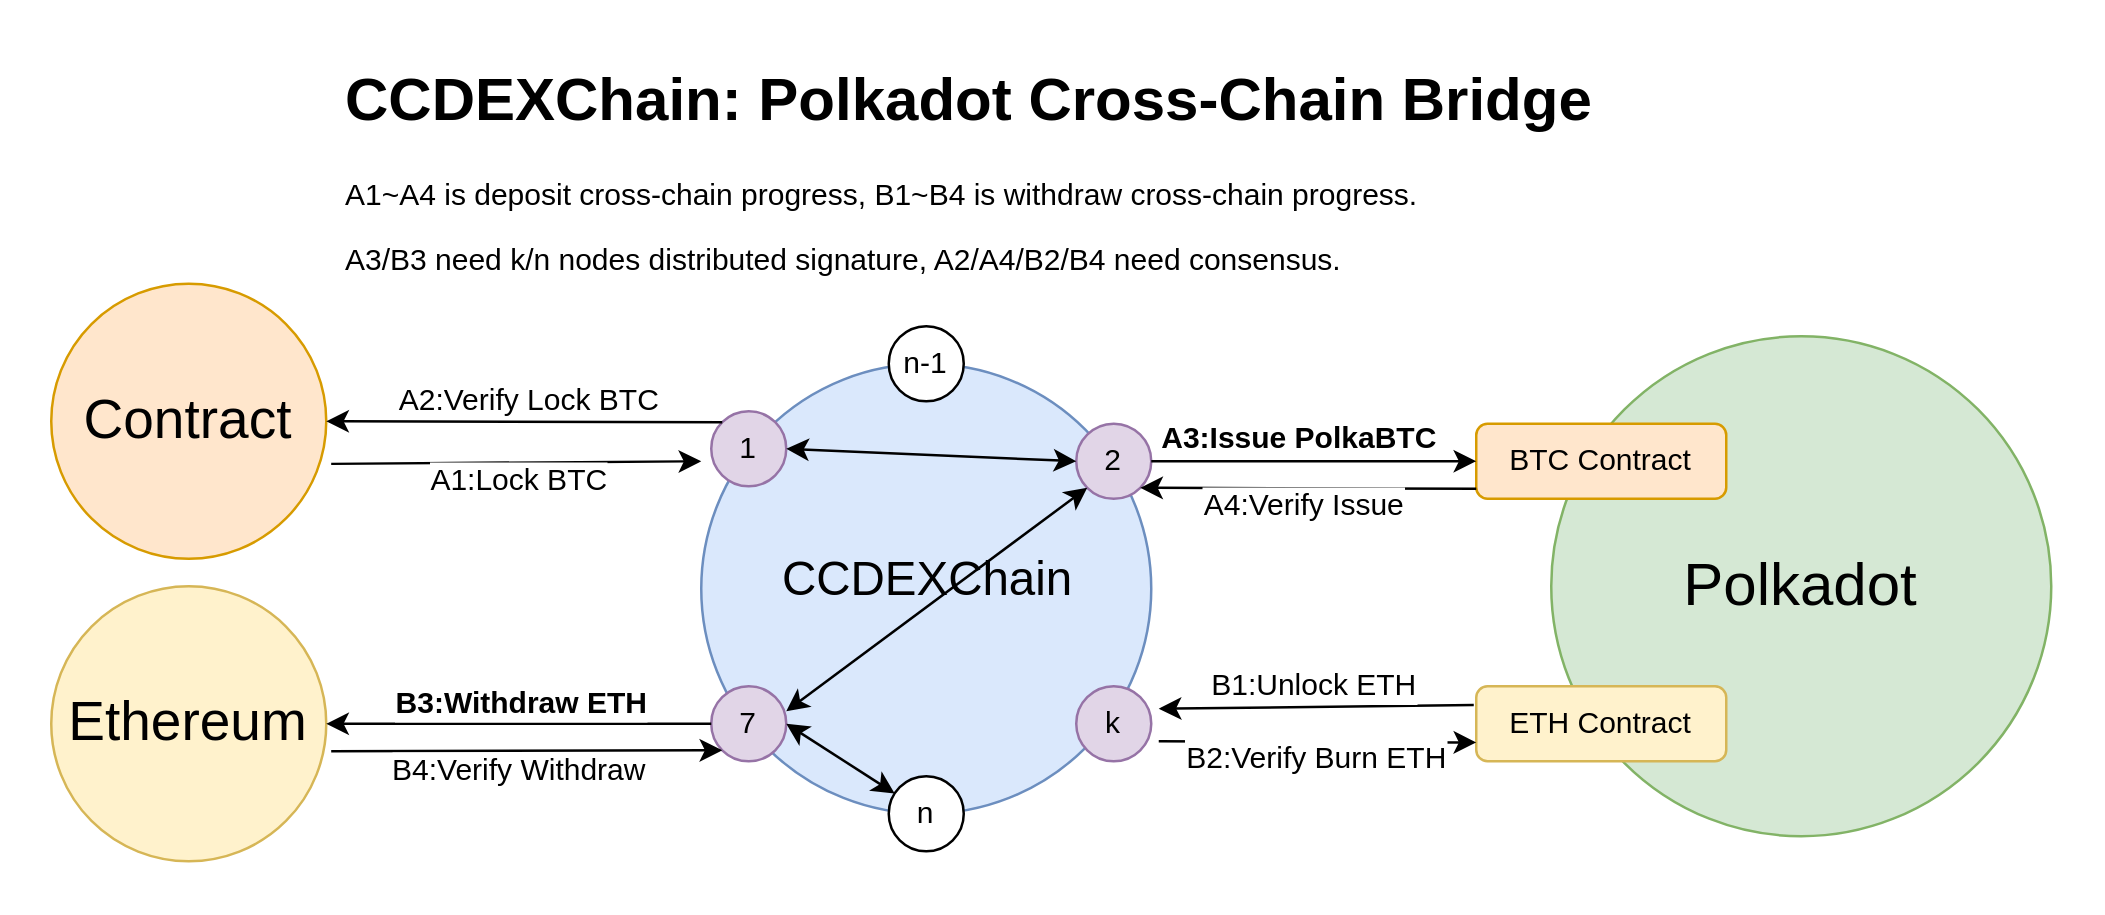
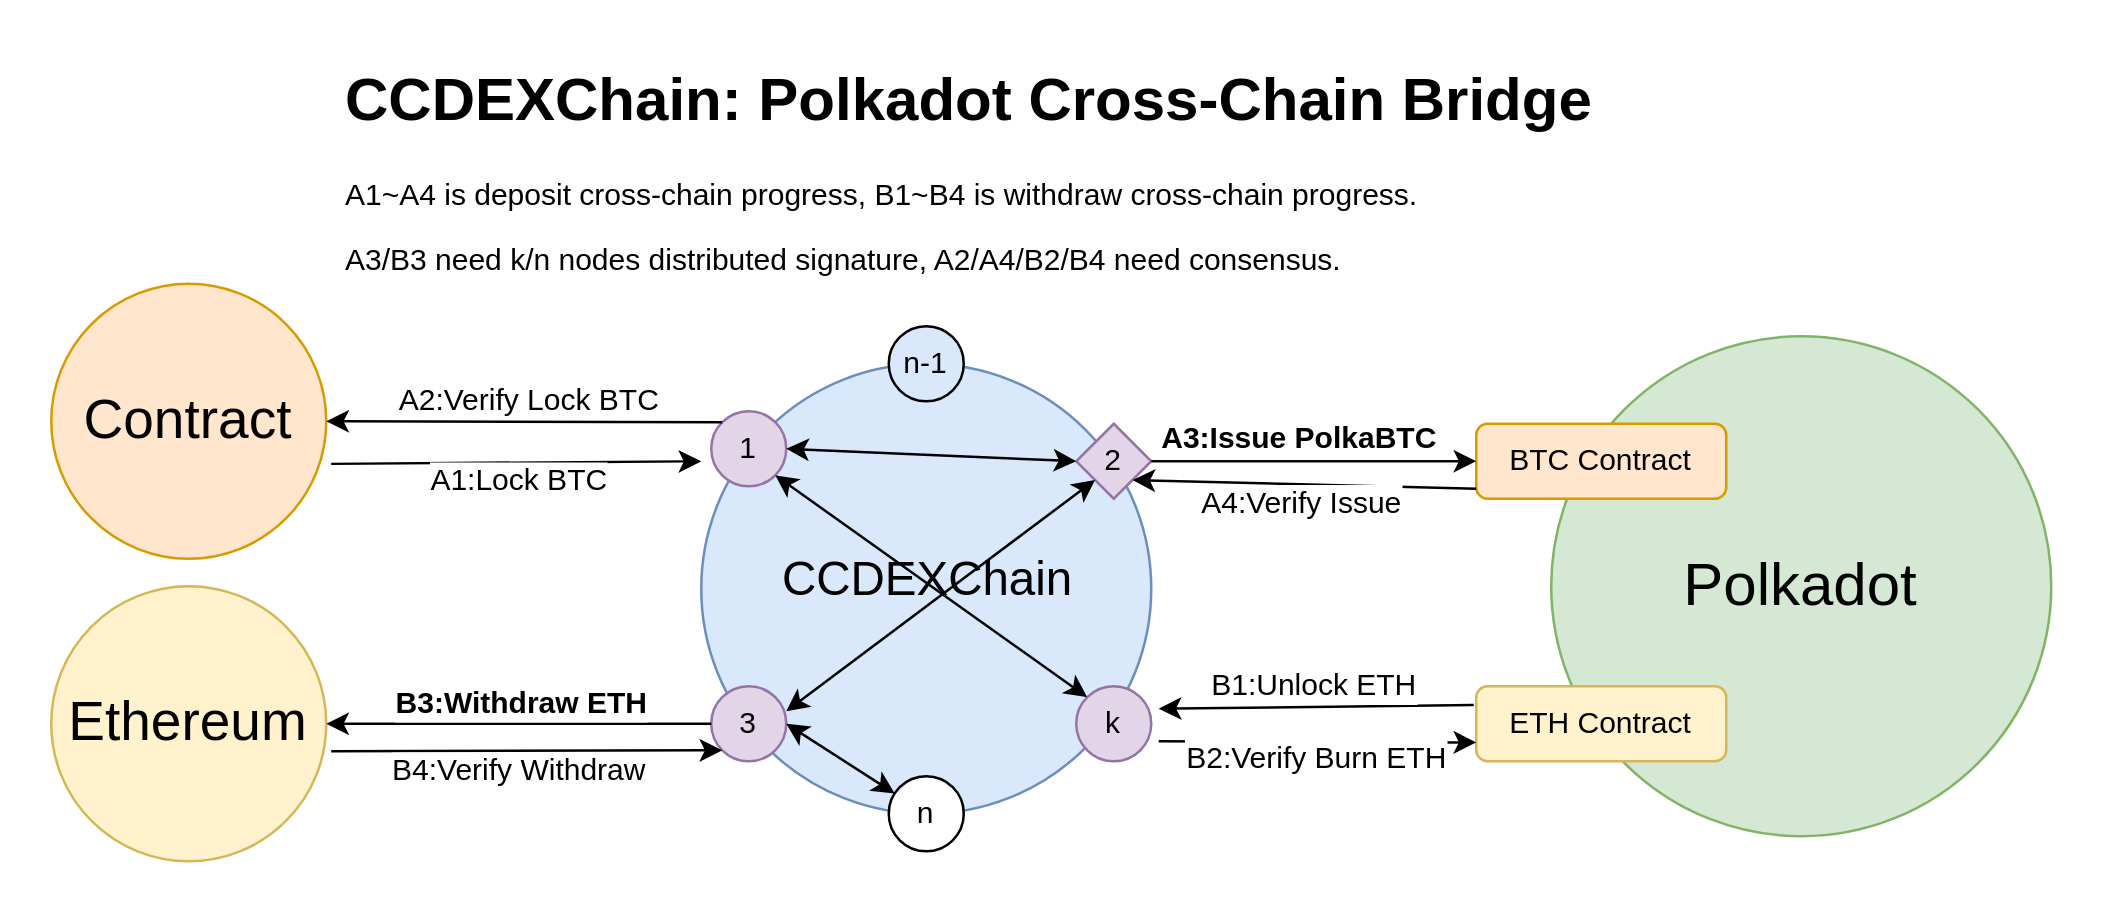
(926, 364) -> (926, 364)
(1114, 461) -> (1114, 461)
none -> (863, 538)
(749, 724) -> (749, 724)
